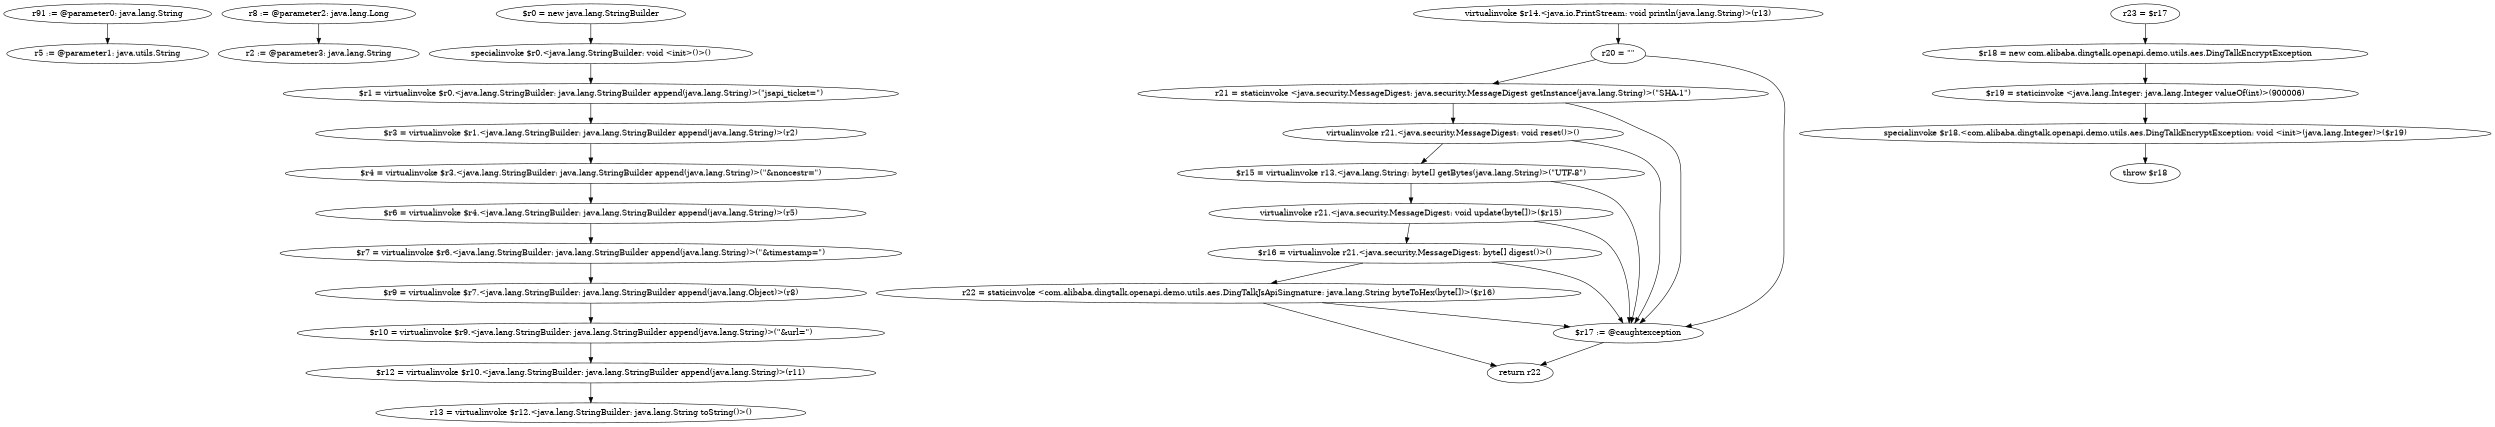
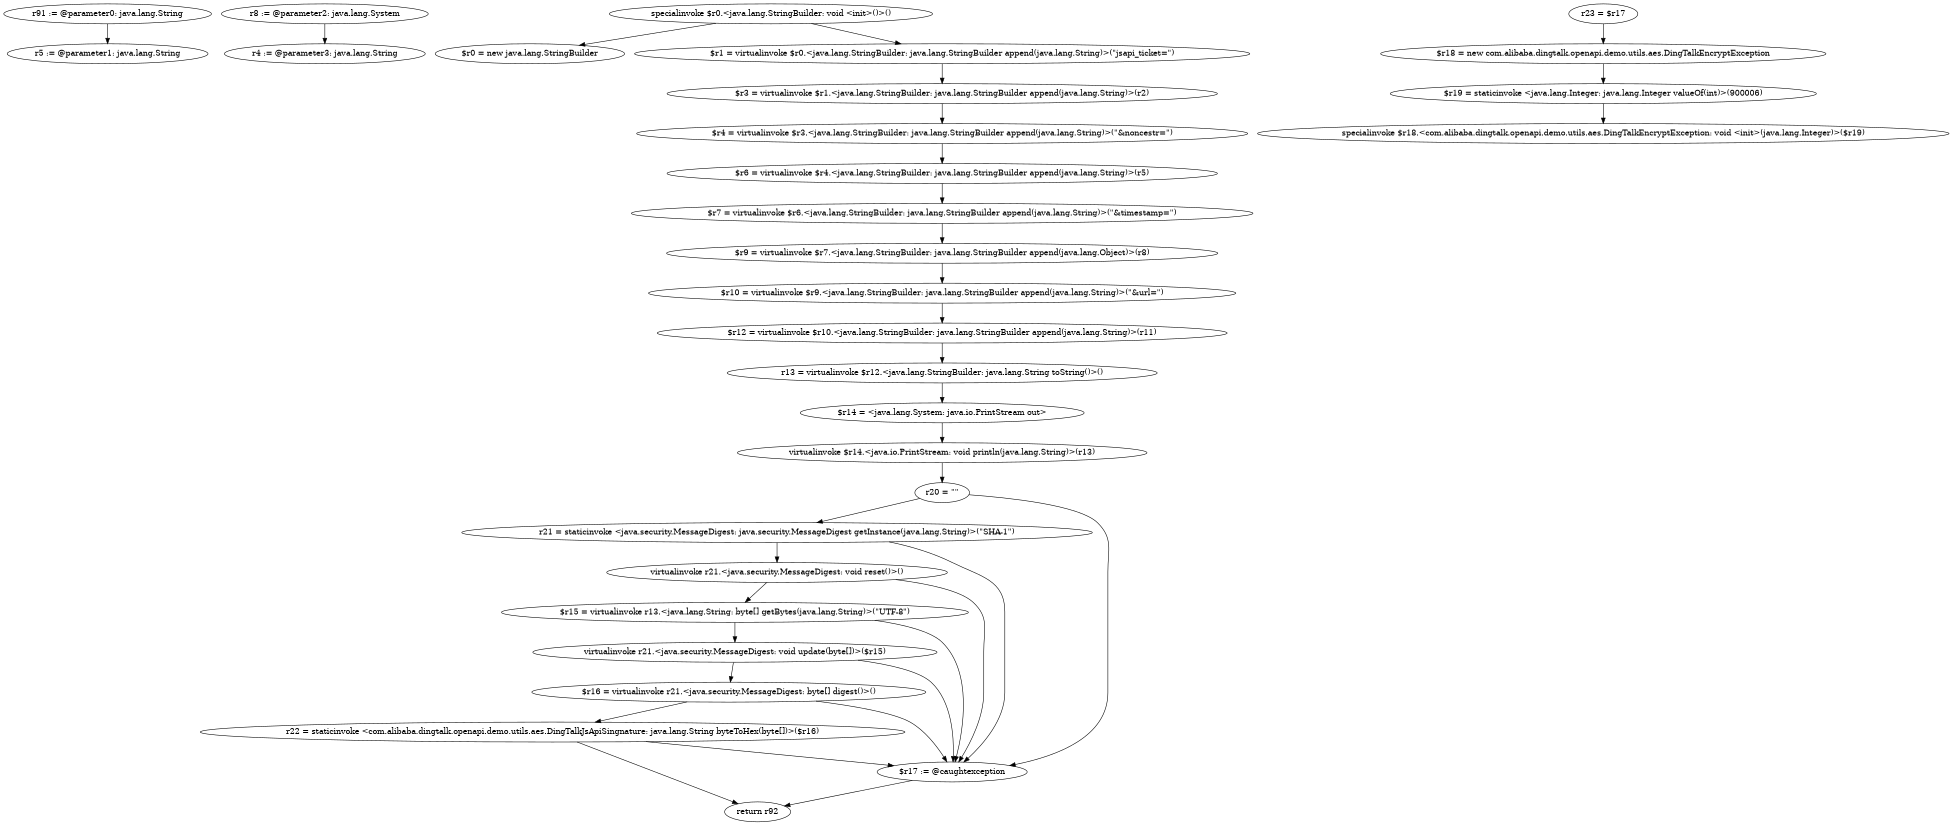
(319, 14) -> (325, 14)
(591, 31) -> (650, 34)
(108, 54) -> (108, 54)
(319, 54) -> (325, 54)
(2145, 173) -> none
(1520, 373) -> (758, 812)
none -> (942, 413)
